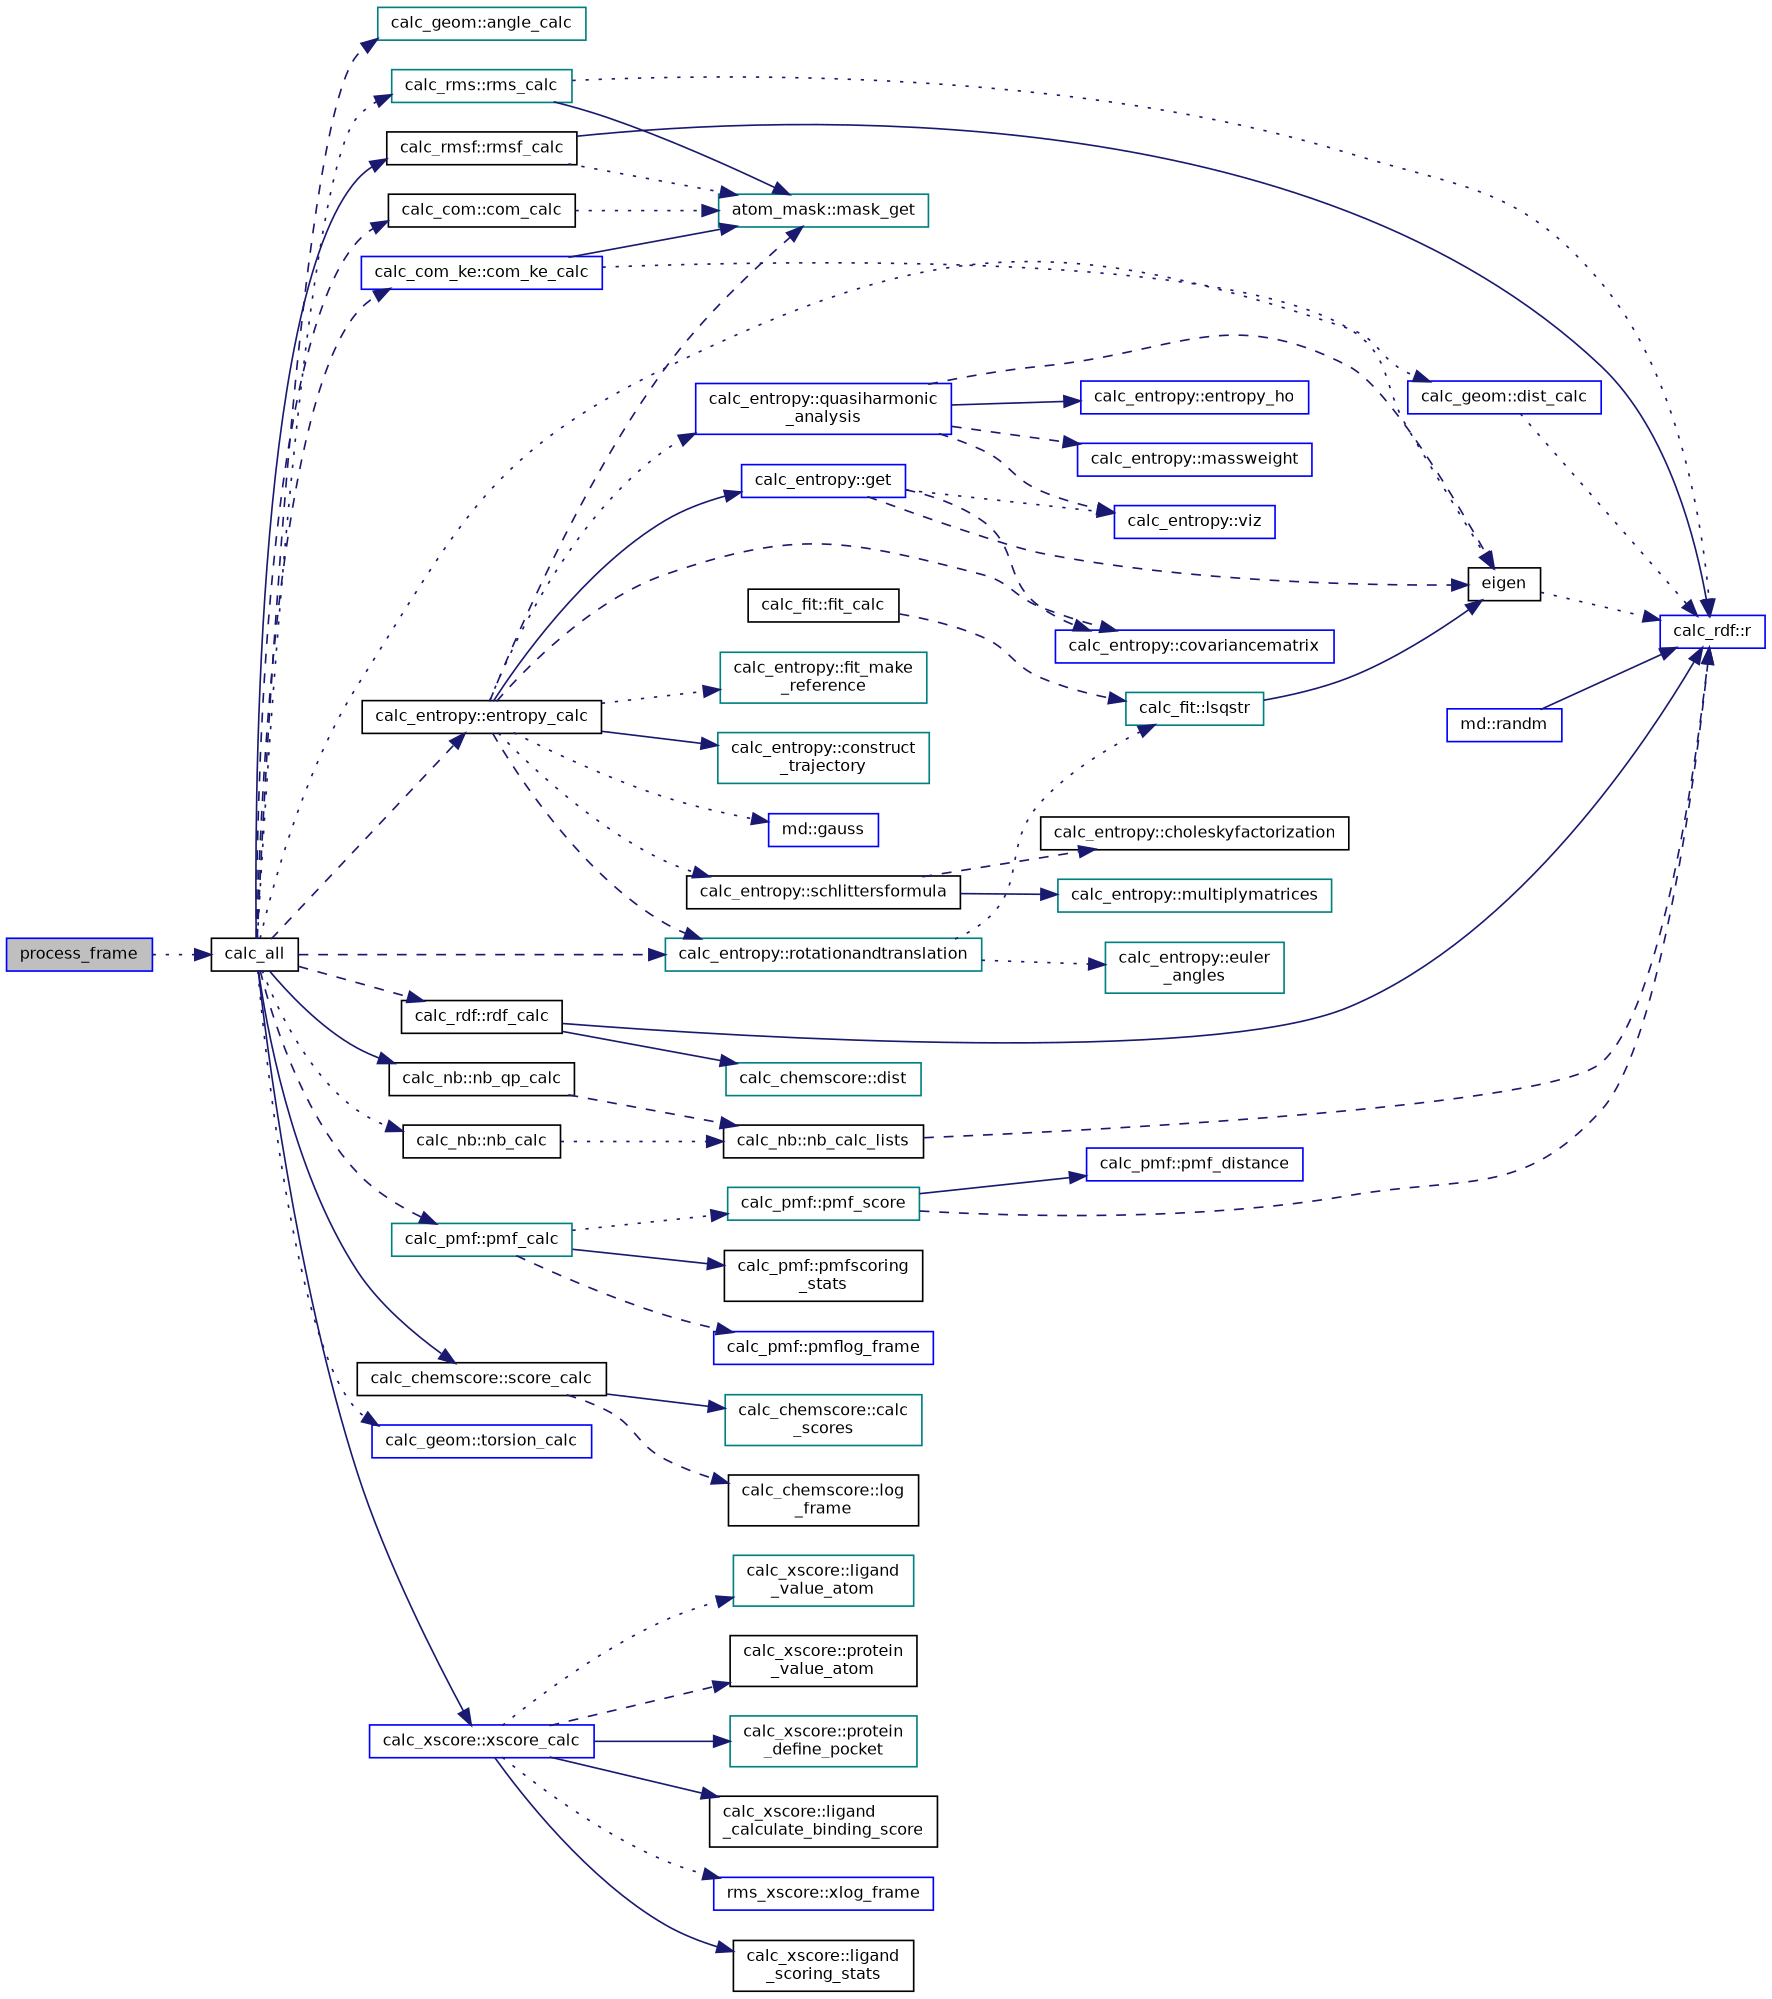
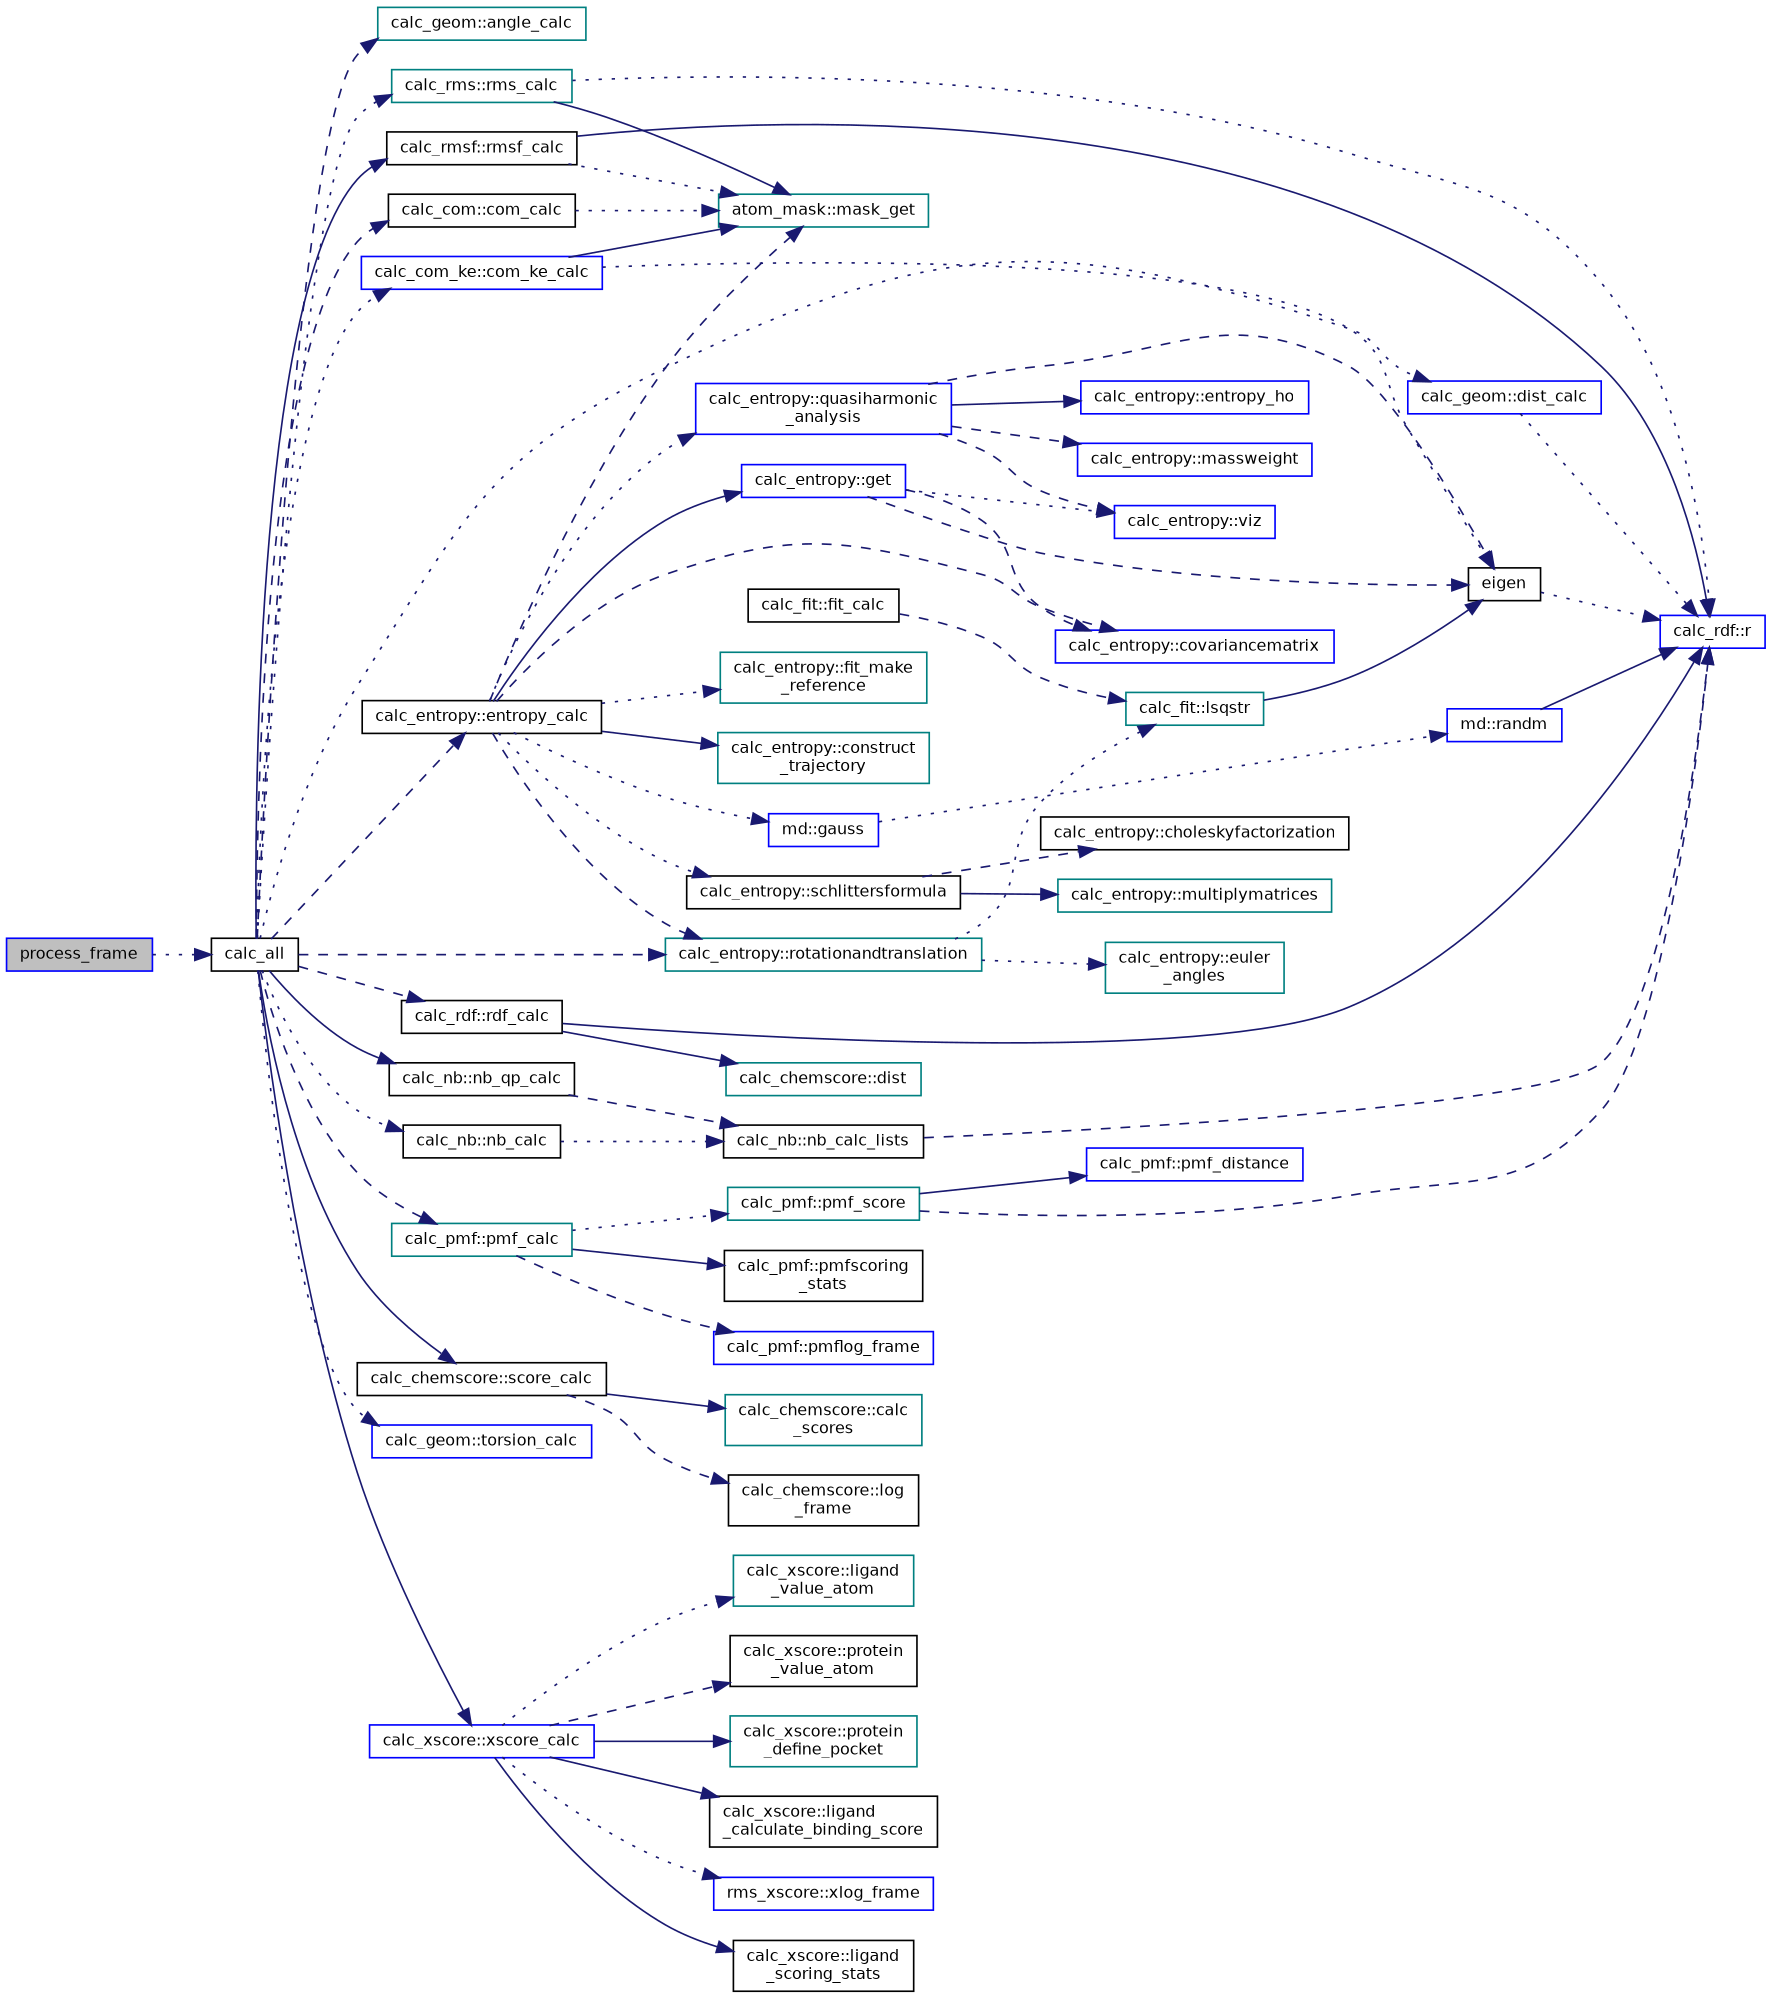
(305, 443) -> (305, 443)
none -> (1155, 779)
